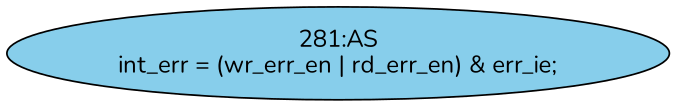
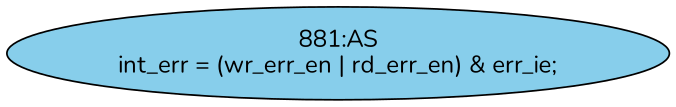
(338, 53) -> (338, 53)
